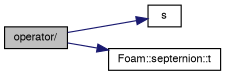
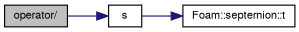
(82, 45) -> (156, 16)
